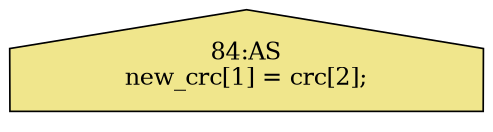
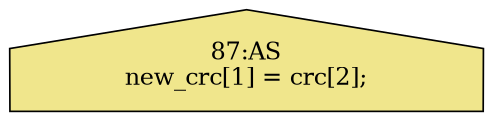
(247, 66) -> (247, 66)
